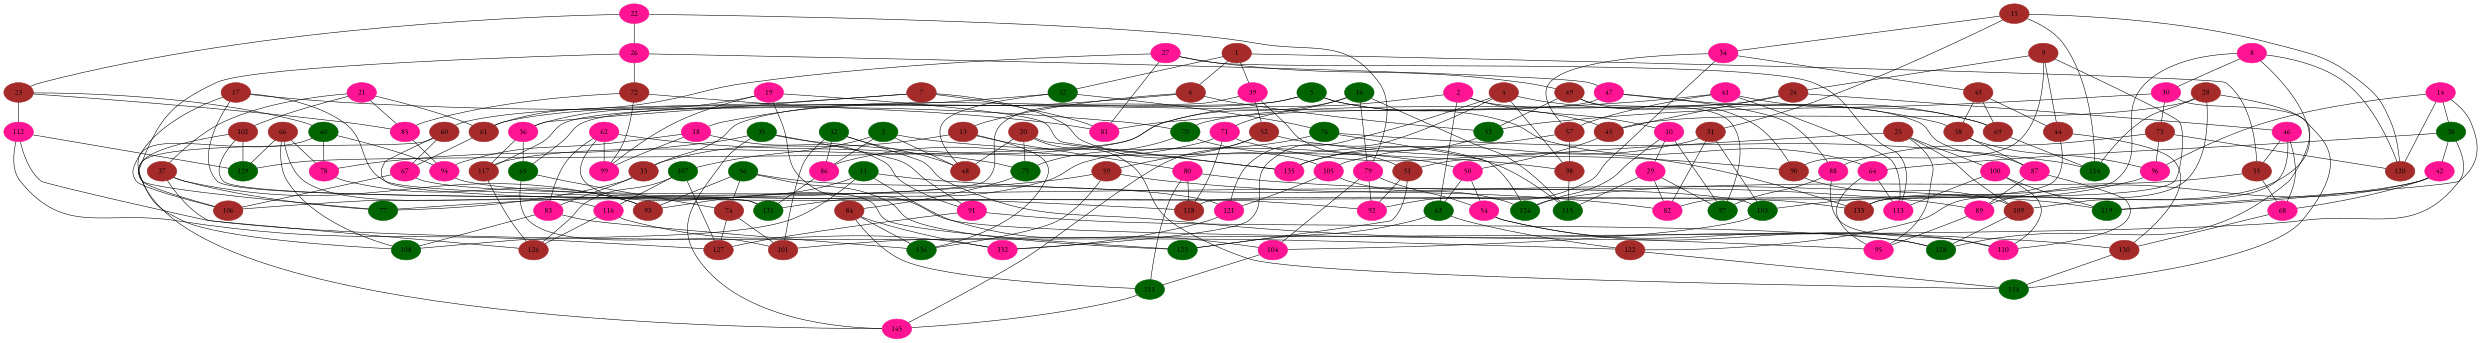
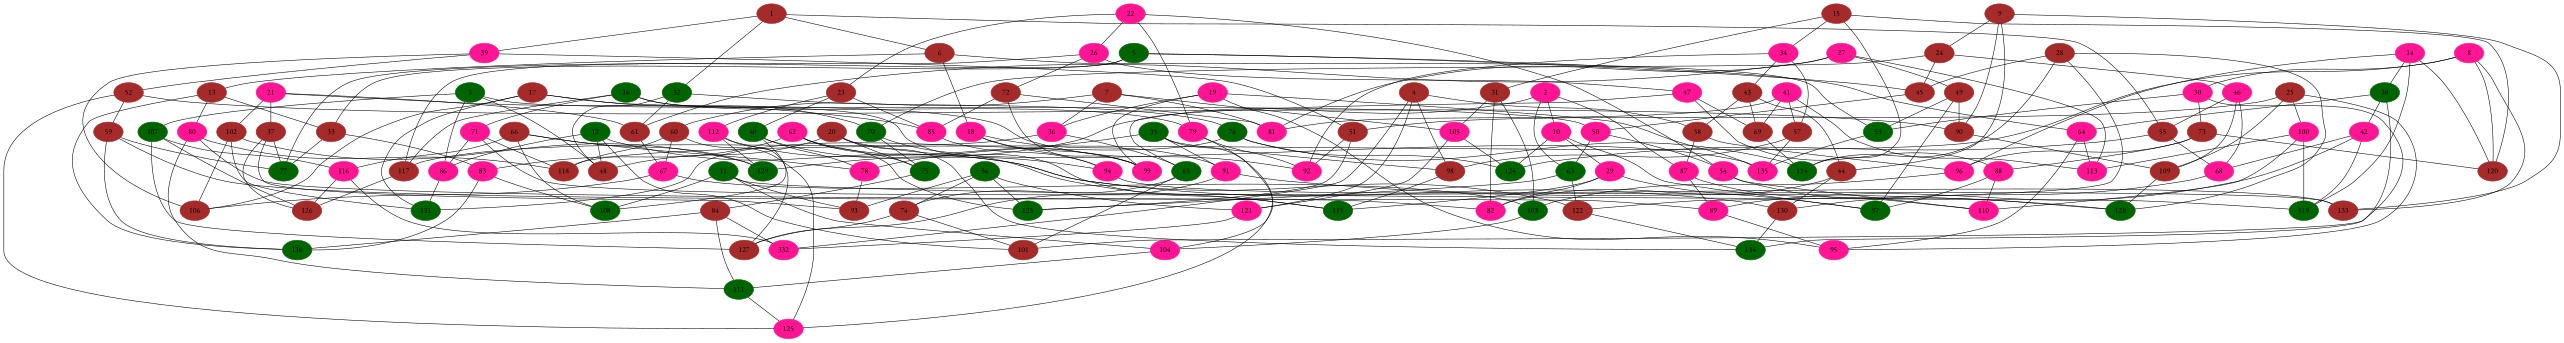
(1425, 192) -> (1441, 49)
(897, 329) -> (789, 329)
